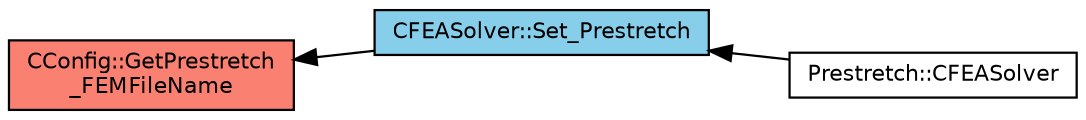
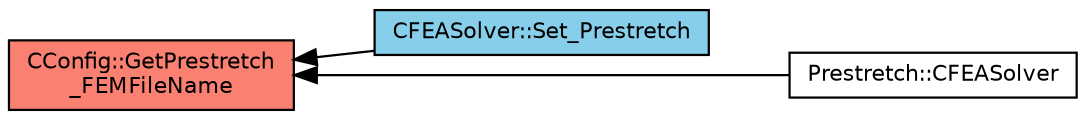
(761, 56) -> (553, 75)
